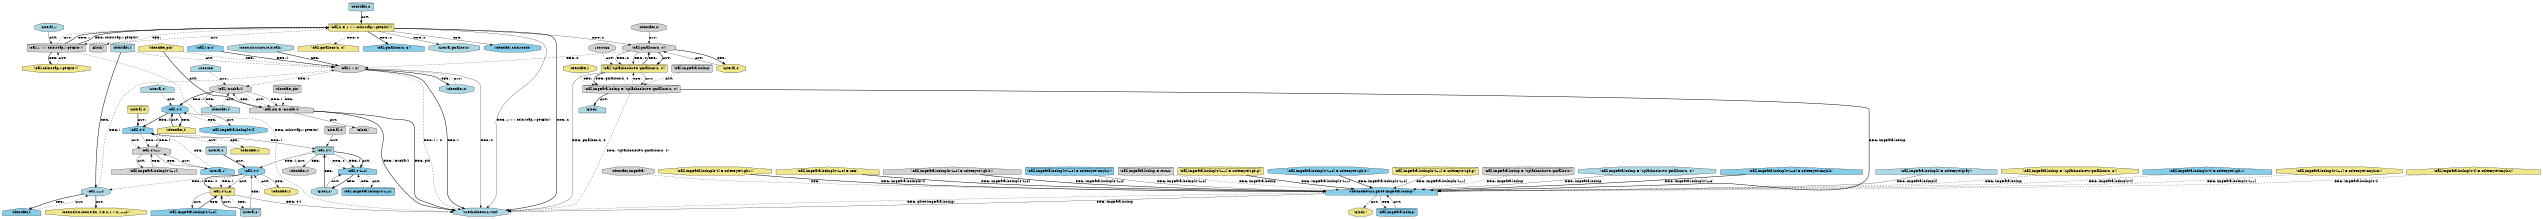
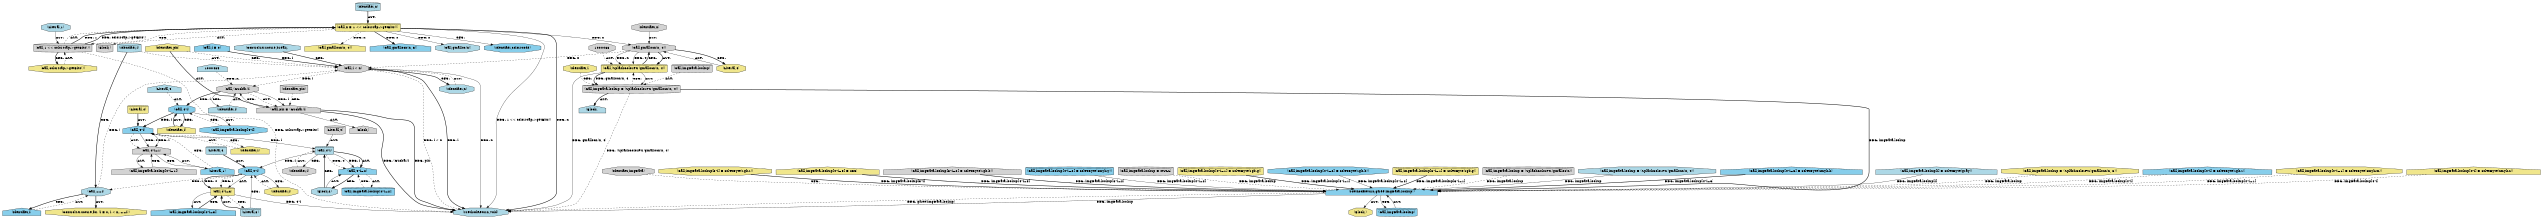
(454, 48) -> (458, 48)
(224, 79) -> (233, 79)
(1354, 181) -> (1354, 181)
(1412, 182) -> (1412, 182)
